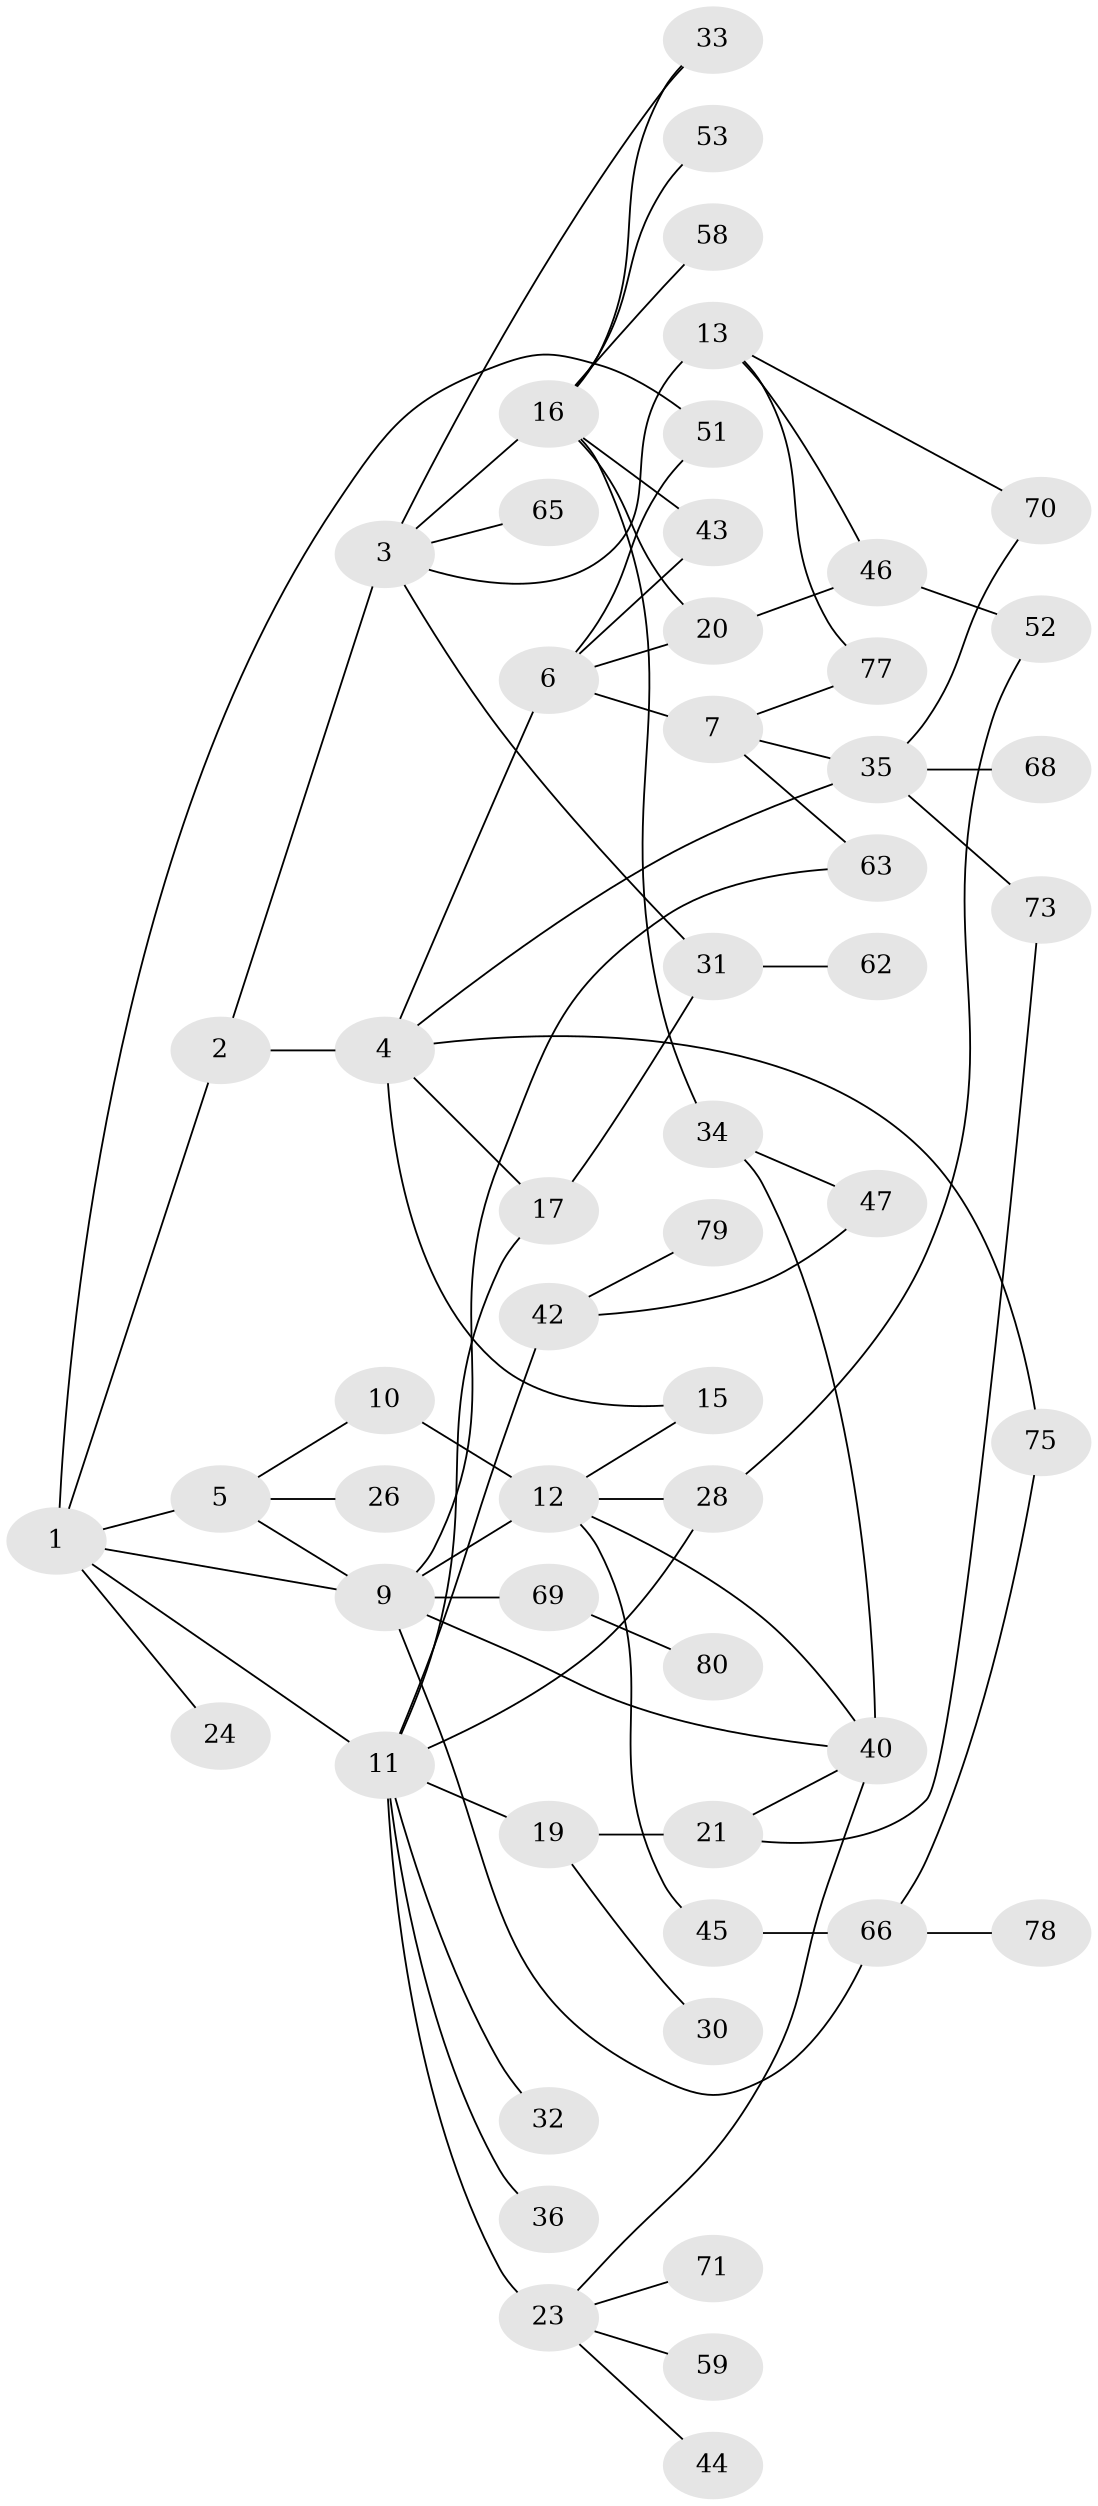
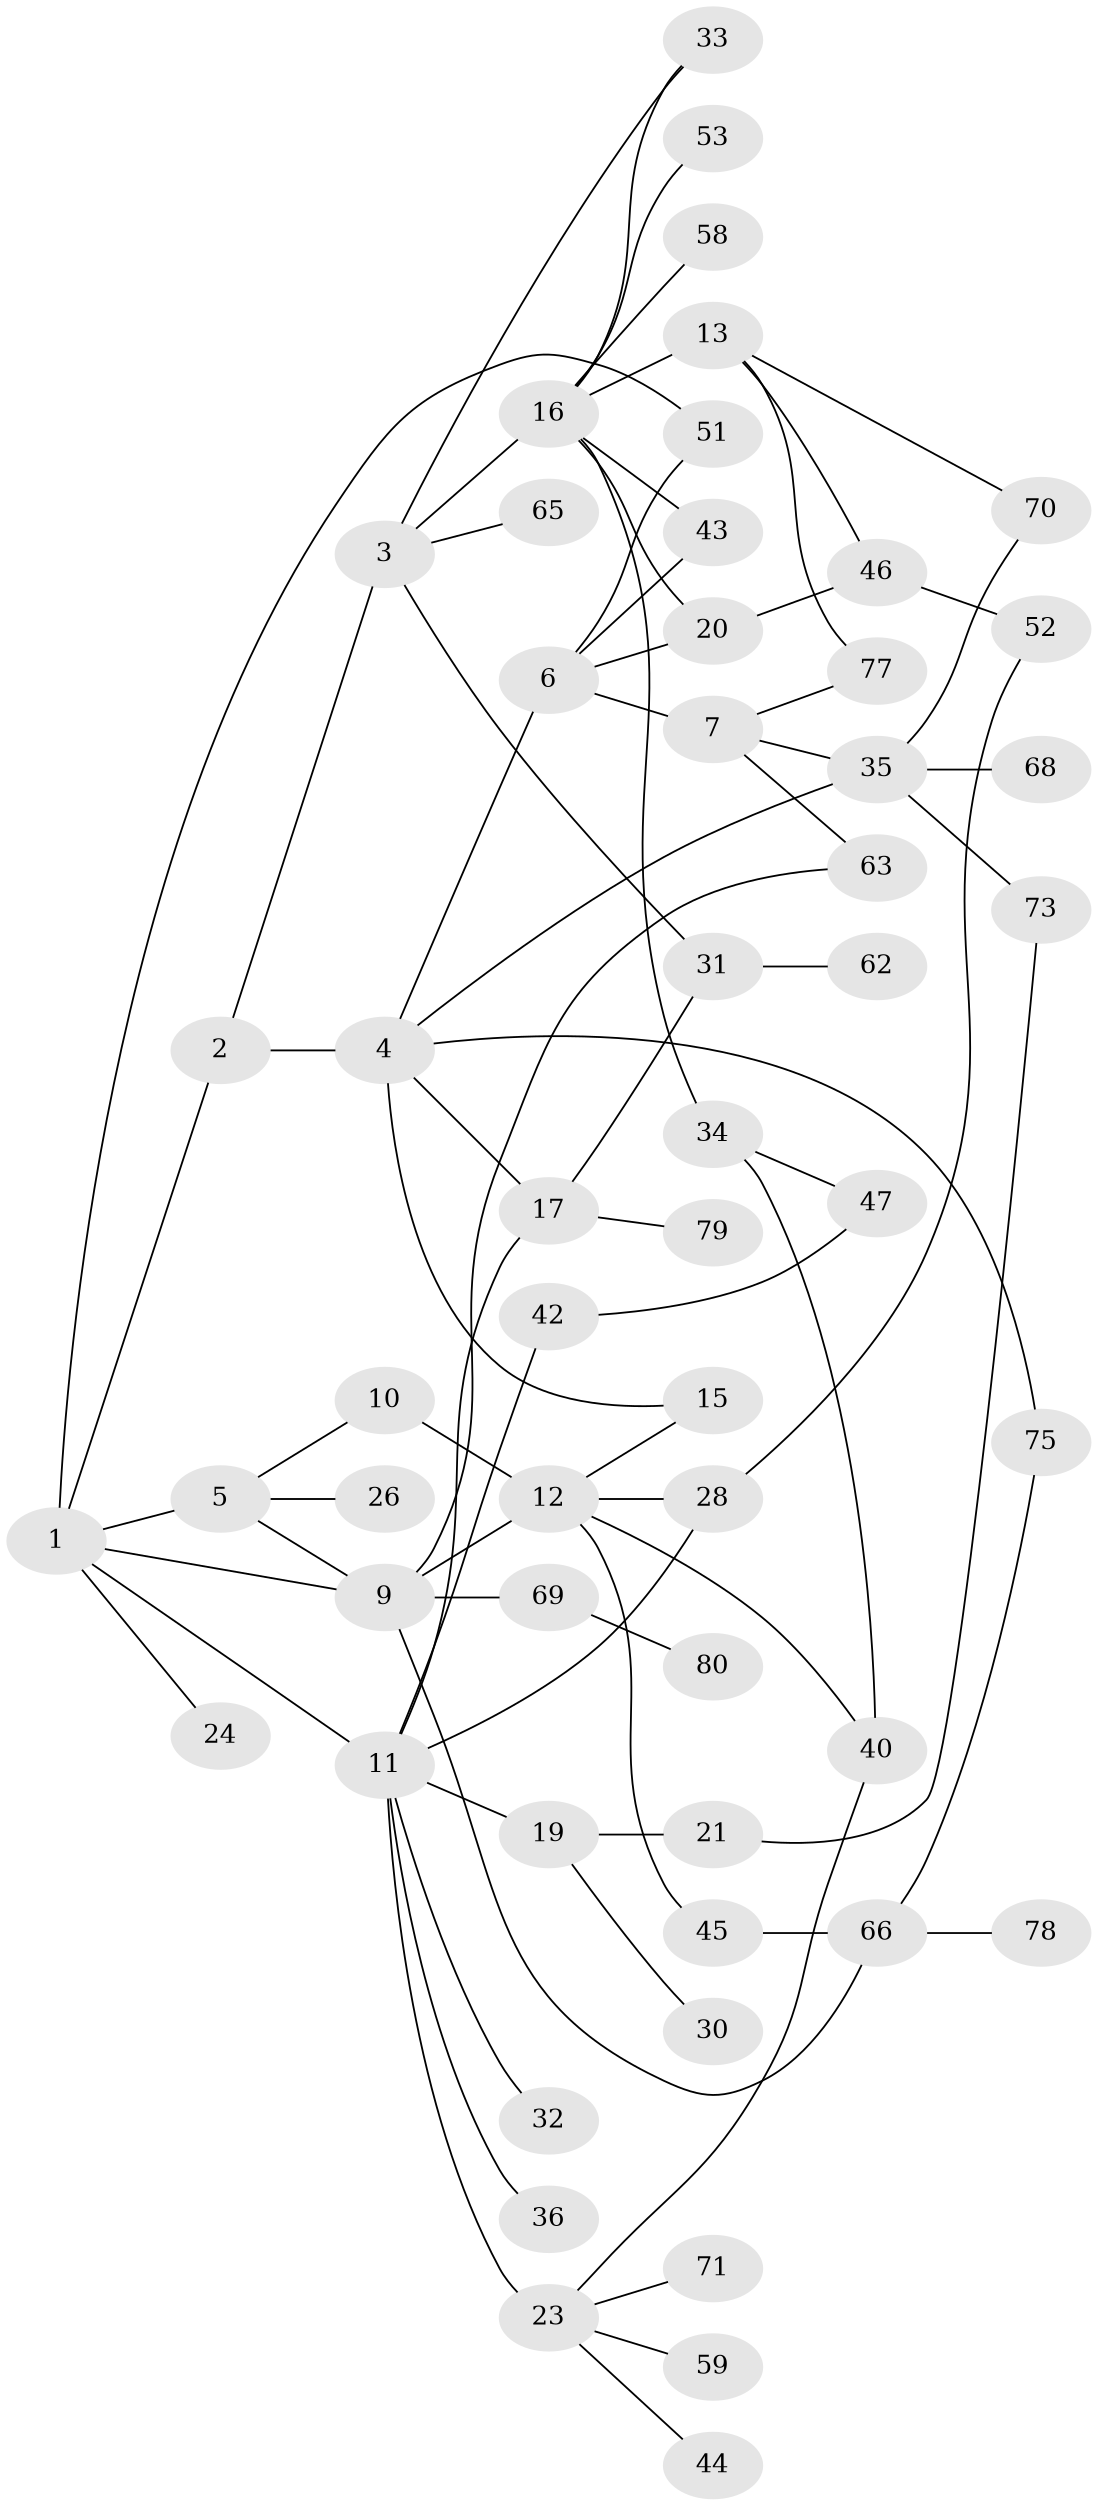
(617, 545) -> (641, 370)
(631, 1275) -> (631, 1222)
(611, 1698) -> none
(795, 1793) -> none
